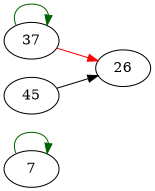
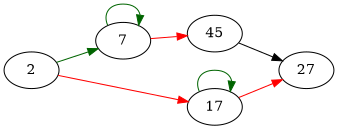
none -> (164, 38)
(32, 41) -> (215, 107)
(123, 68) -> (306, 70)
none -> (32, 70)
